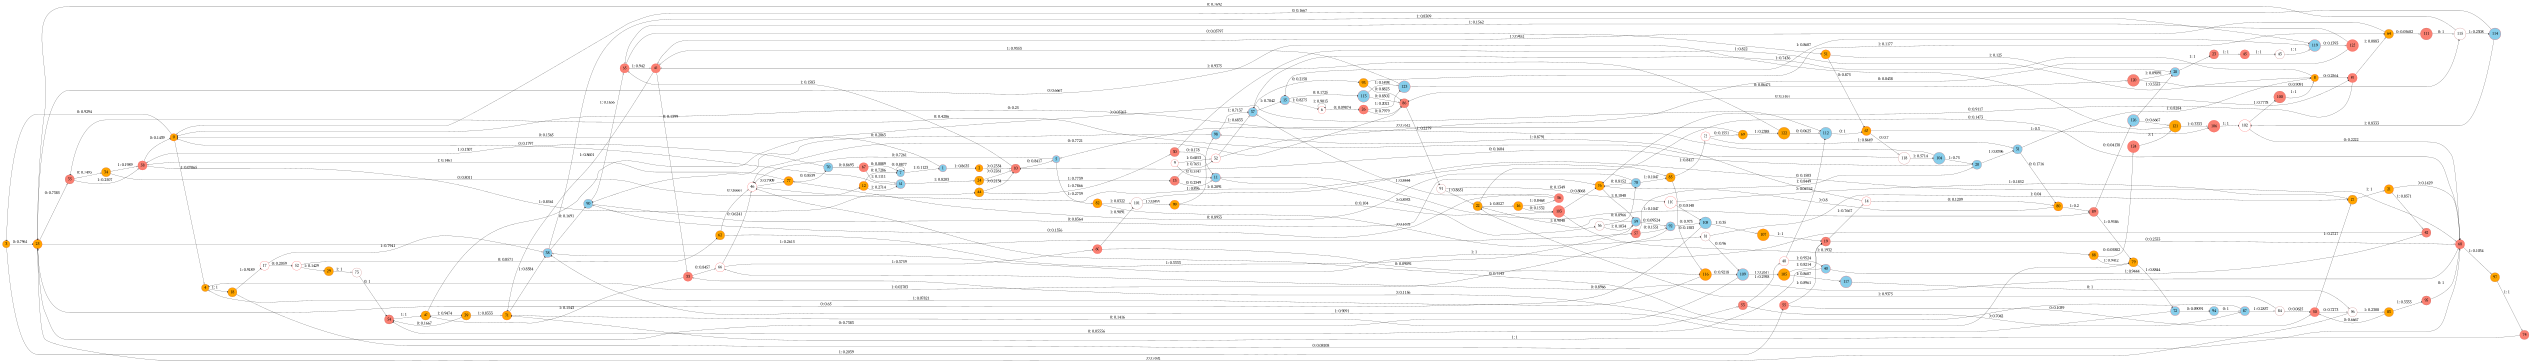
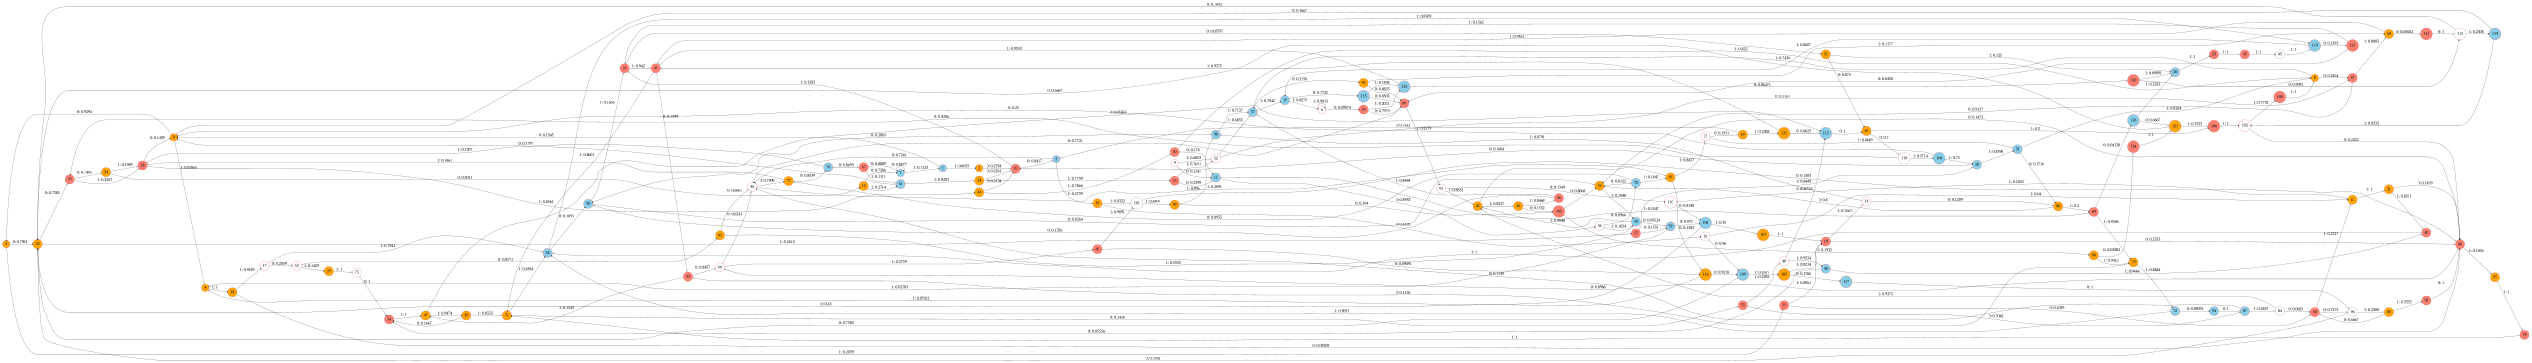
(1805, 274) -> (1805, 274)
